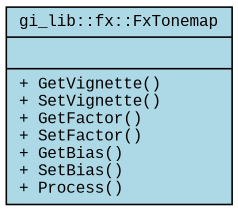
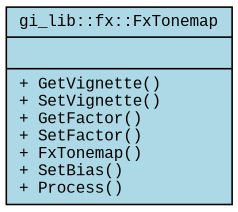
(72, 153) -> (81, 153)
